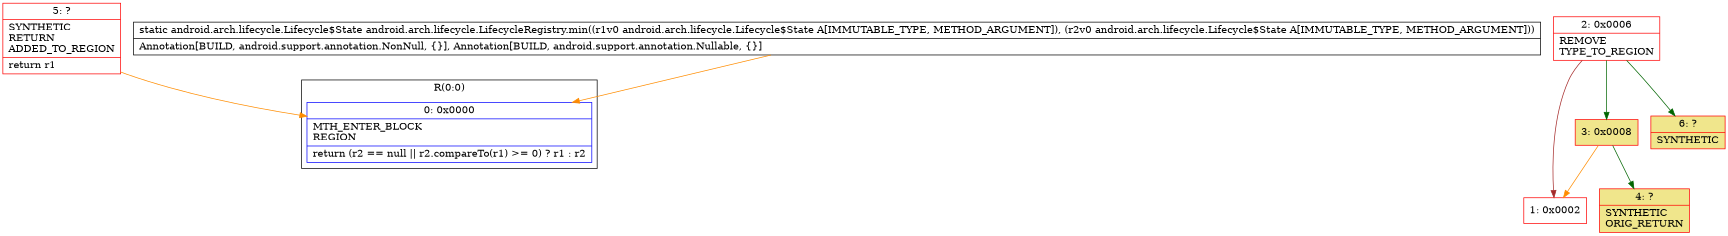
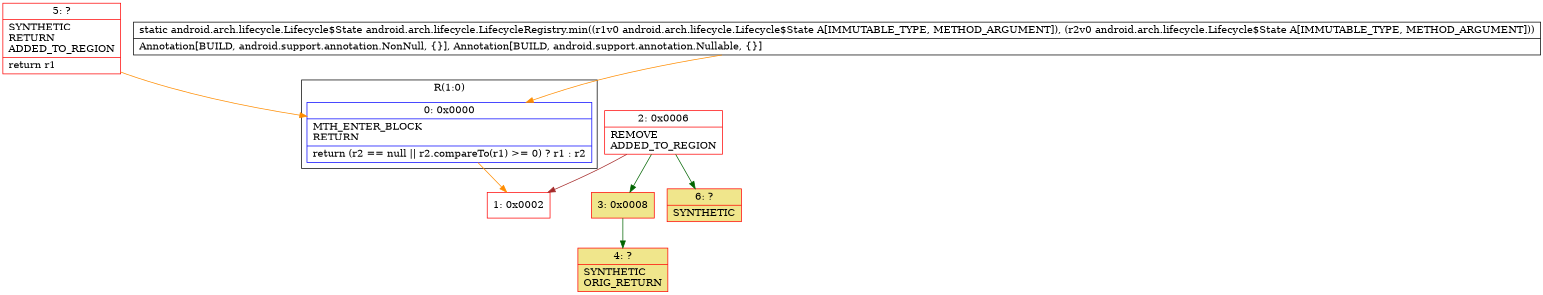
(1607, 52) -> (664, 146)
(449, 88) -> (449, 88)
(334, 137) -> (336, 137)
(1583, 169) -> (490, 175)
